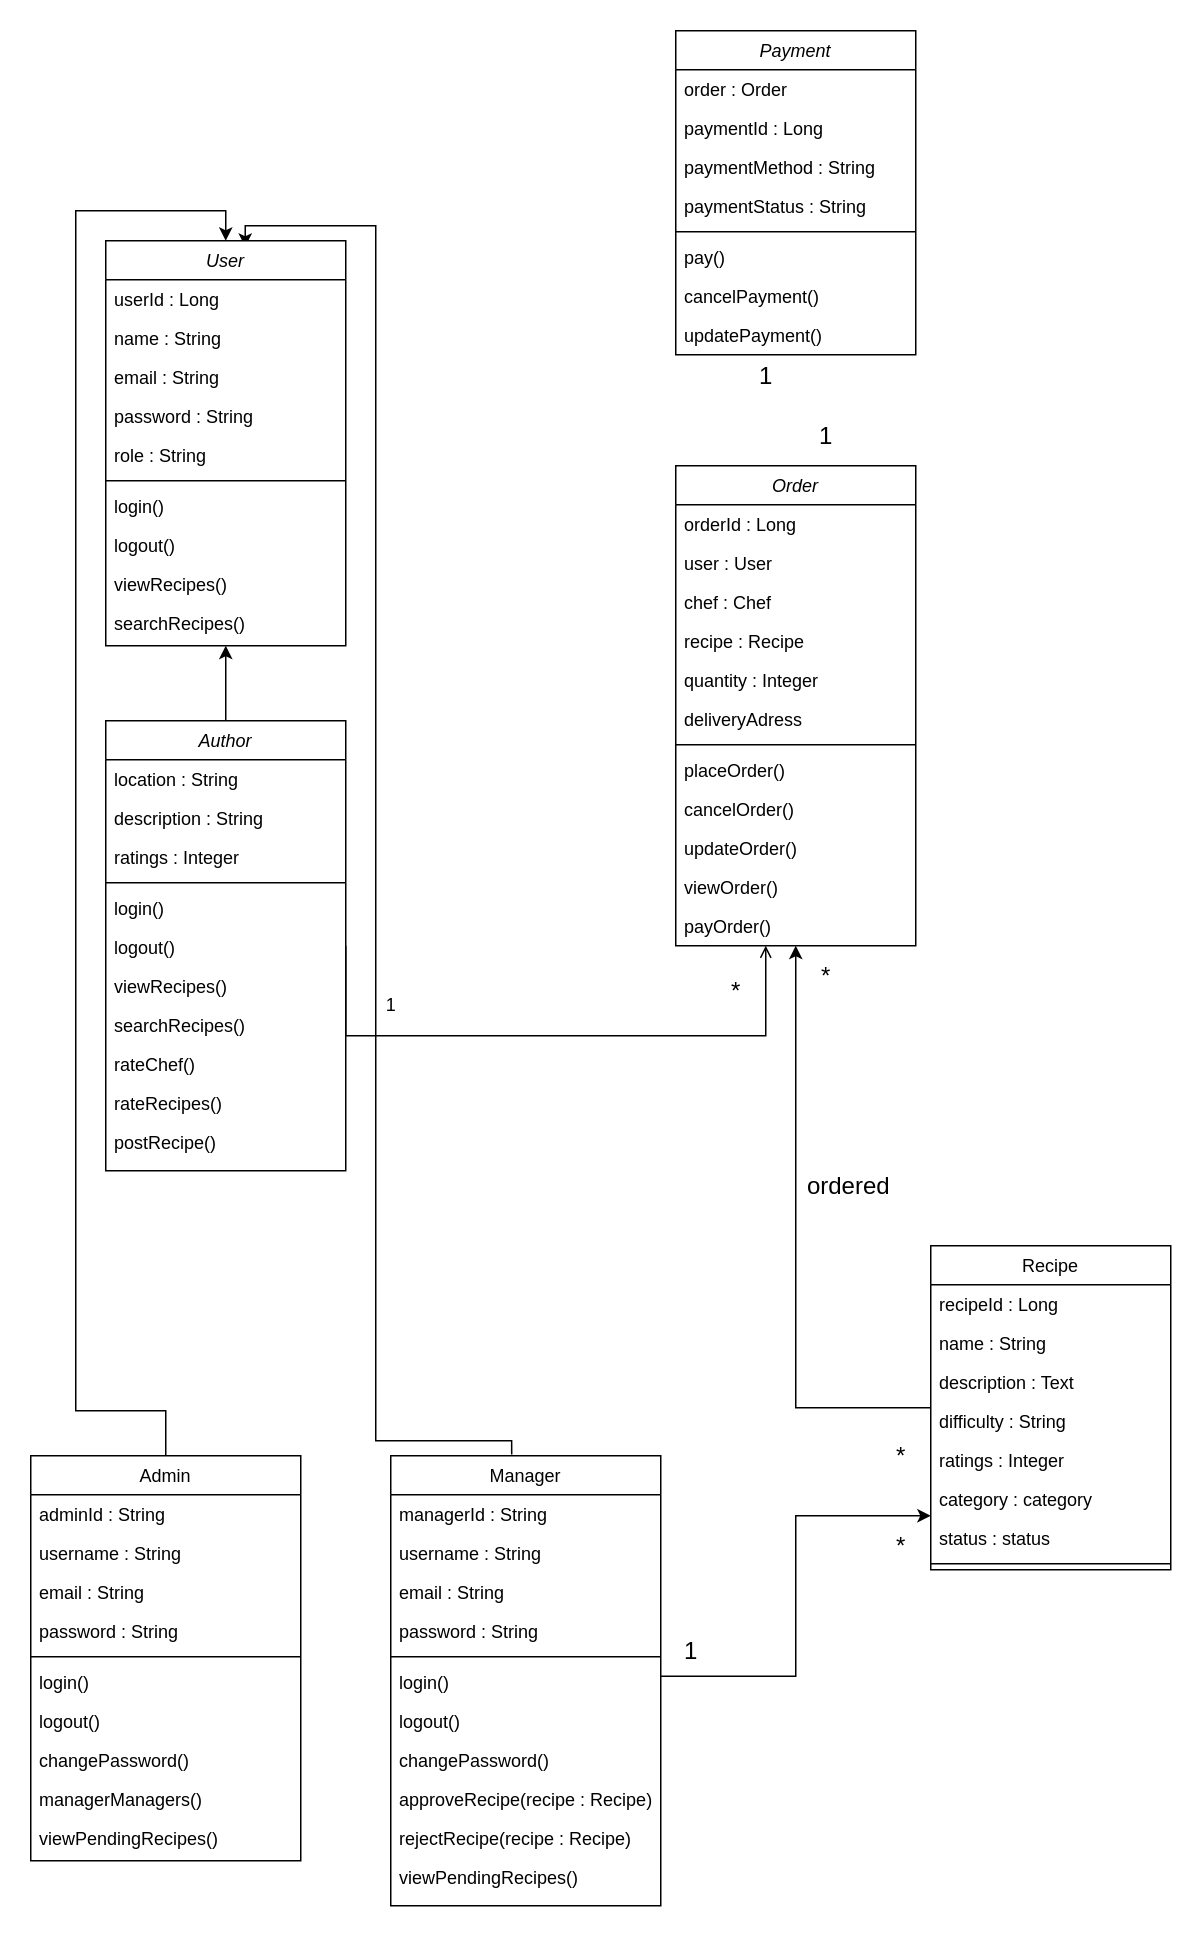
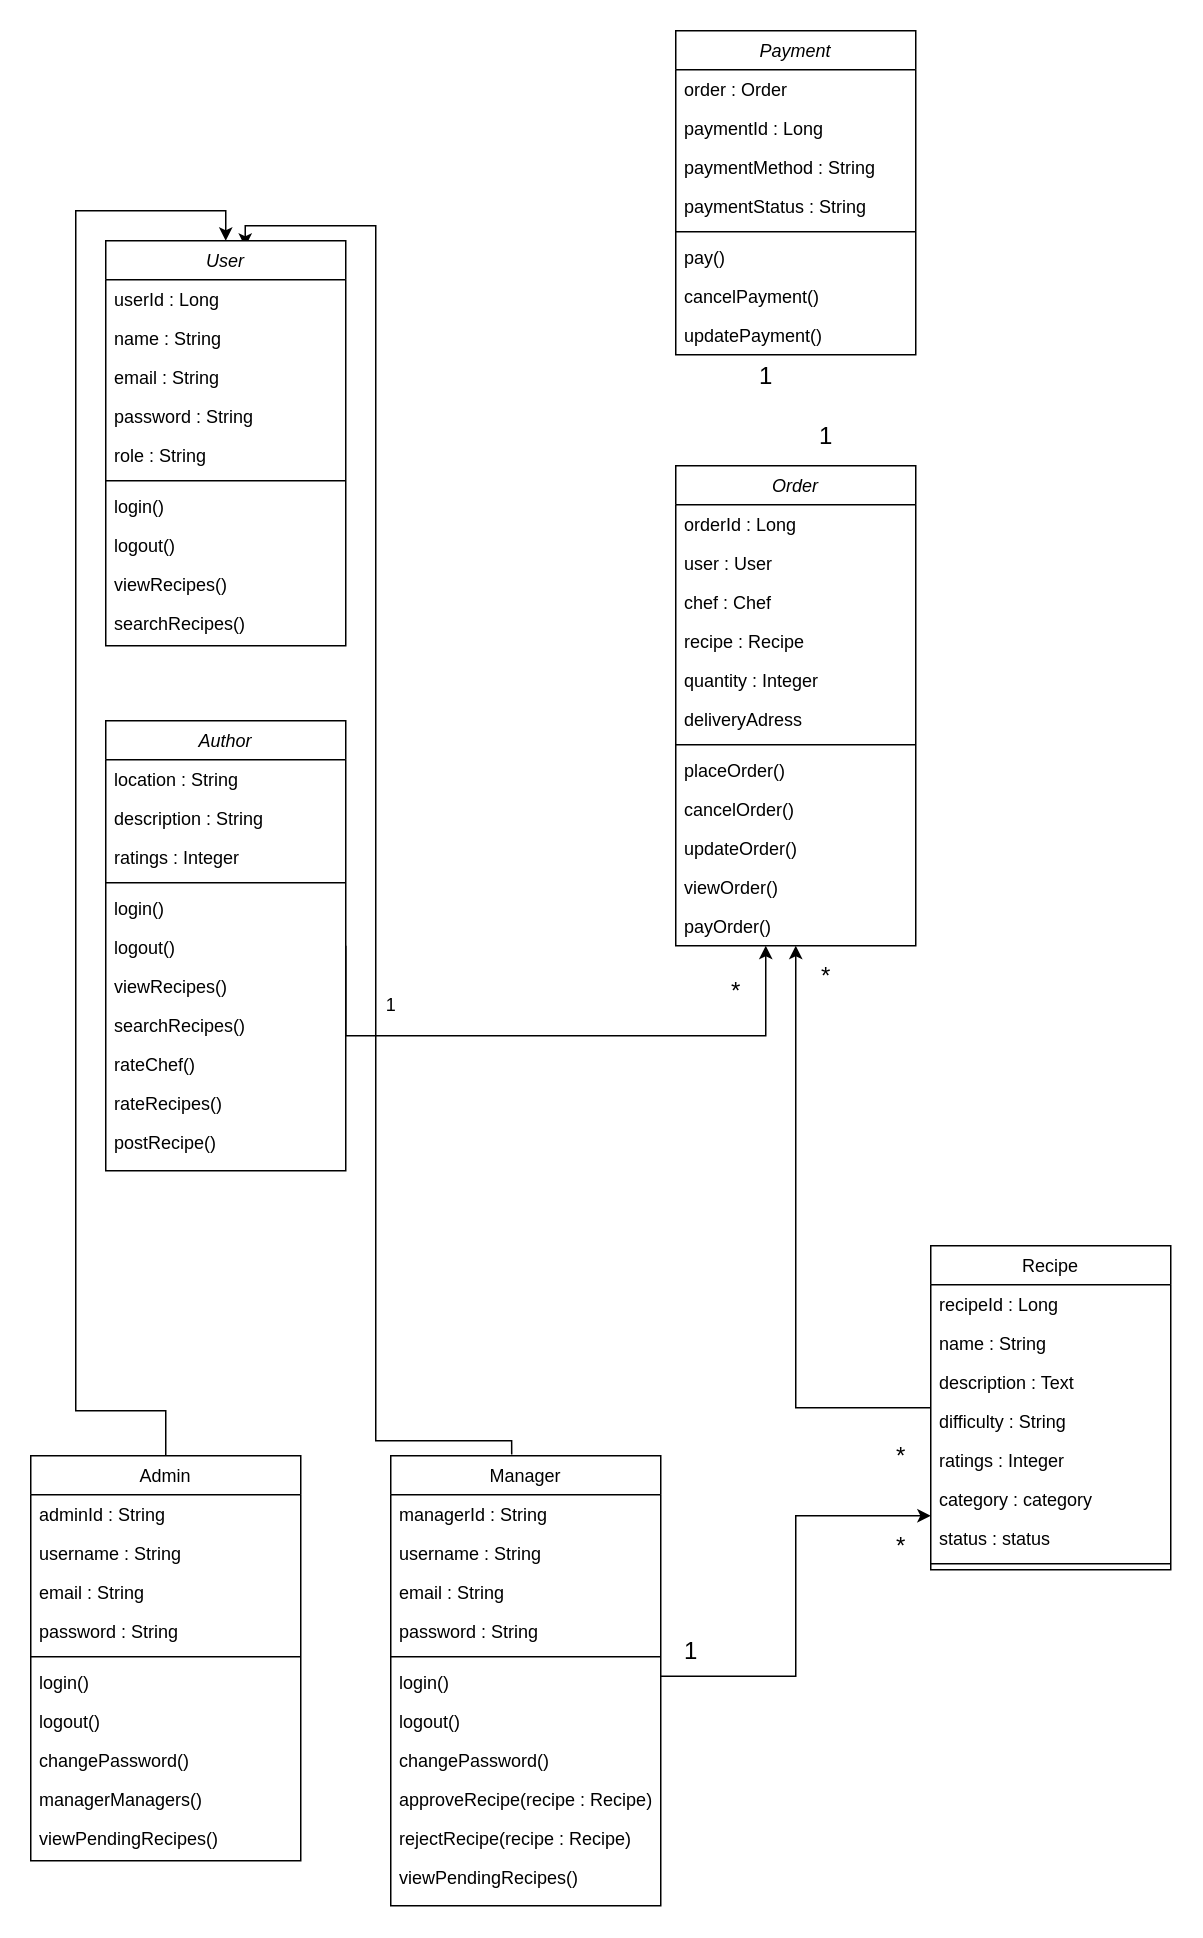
(226, 689) -> none
(766, 954) -> (766, 957)
(848, 1186) -> none
